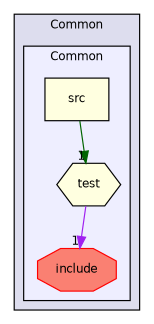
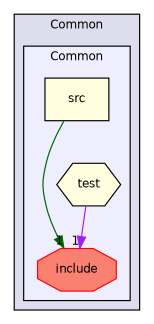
(82, 136) -> (43, 179)
